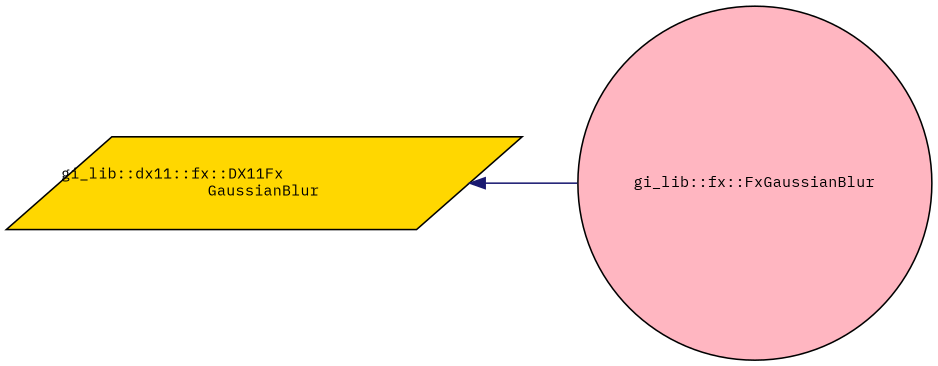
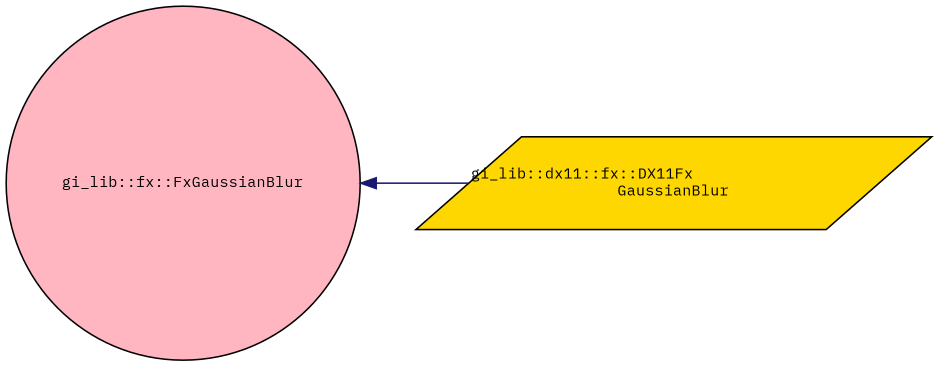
(531, 183) -> (422, 183)
